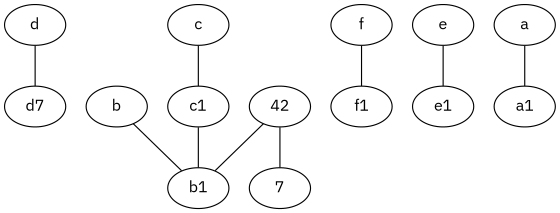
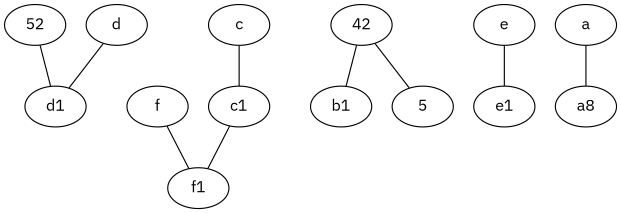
none -> (35, 25)
(35, 107) -> (56, 107)
(117, 107) -> none
(525, 107) -> (586, 107)
(198, 147) -> (219, 147)
(280, 188) -> (423, 107)
